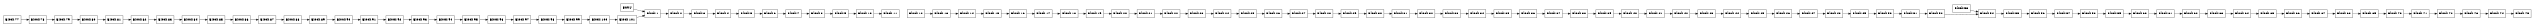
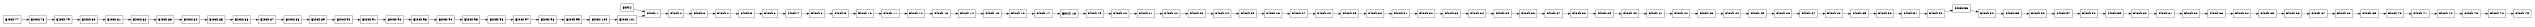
none -> (902, 14)
(1069, 14) -> (1069, 14)
(1960, 15) -> (1948, 11)
